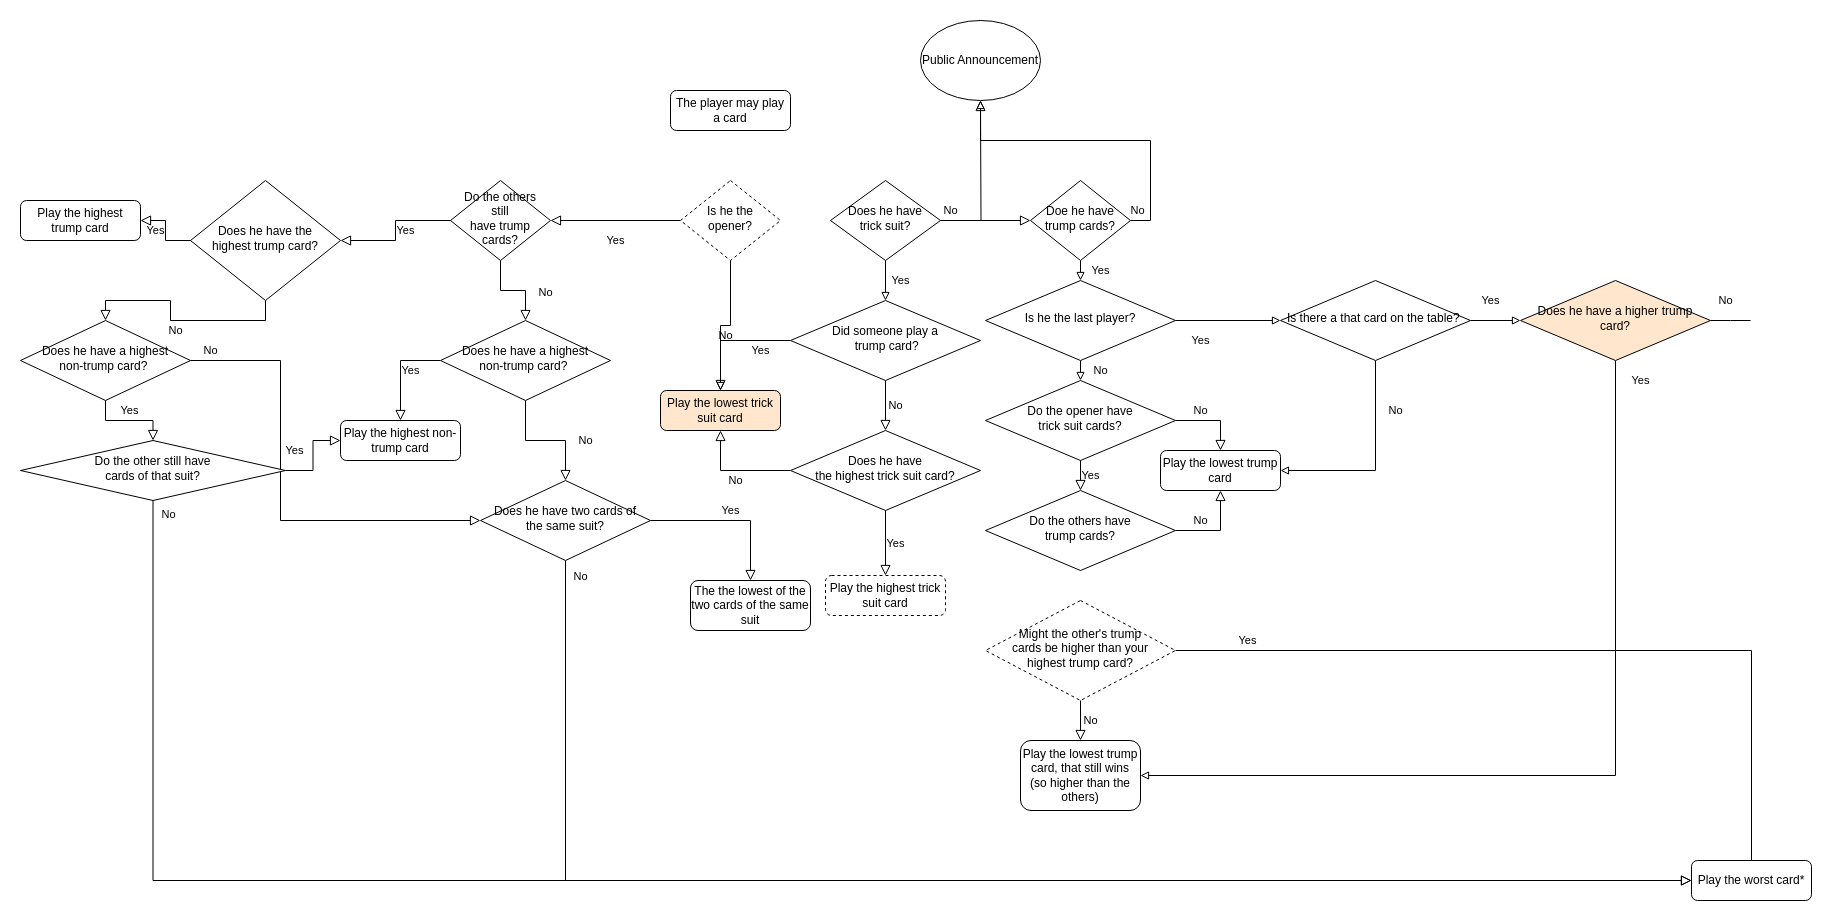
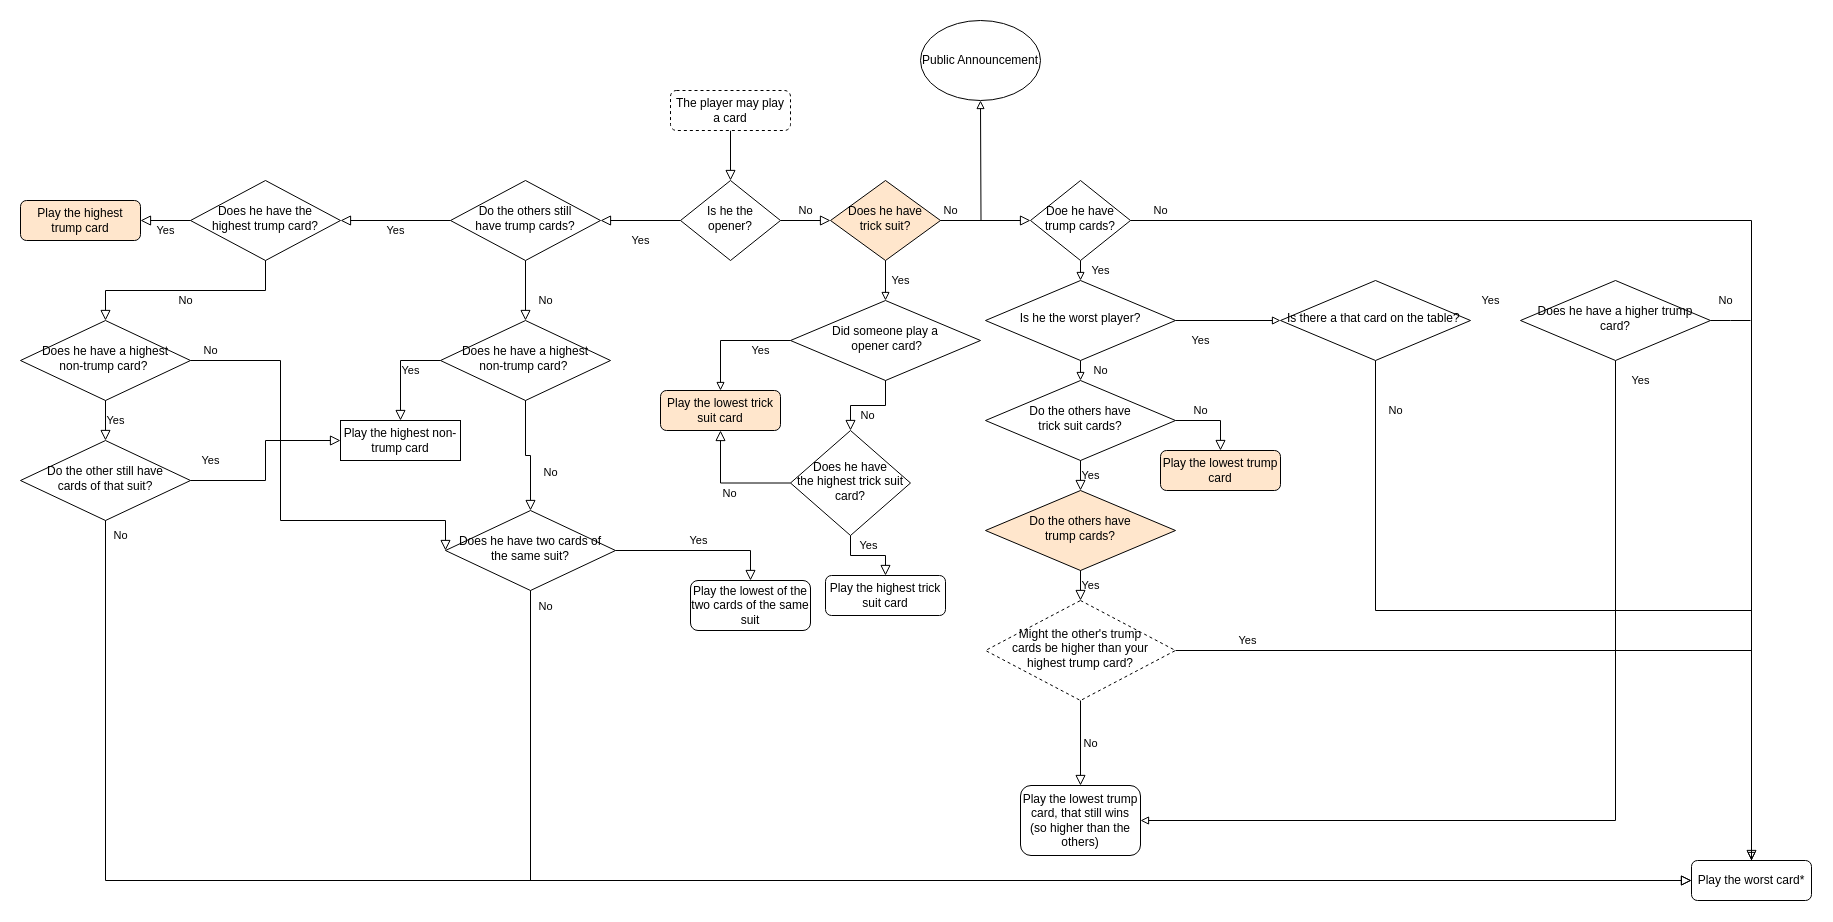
(731, 111) -> (731, 111)
(1108, 141) -> (1644, 221)
none -> (731, 150)
(81, 221) -> (81, 221)
(501, 221) -> (526, 221)
(731, 221) -> (731, 221)
(886, 221) -> (886, 221)
(266, 241) -> (266, 221)
(731, 304) -> (800, 221)
(1081, 319) -> (1081, 319)
(1491, 321) -> none
(1616, 321) -> (1616, 321)
(886, 339) -> (886, 339)
(1081, 419) -> (1081, 419)
(401, 441) -> (401, 441)
(153, 471) -> (106, 481)
(886, 471) -> (851, 483)
(1221, 471) -> (1221, 471)
(1334, 471) -> (1491, 611)
(566, 521) -> (531, 551)
(1081, 531) -> (1081, 531)
(1213, 531) -> none
none -> (1081, 580)
(886, 596) -> (886, 596)
(751, 606) -> (751, 606)
(1081, 776) -> (1081, 821)
